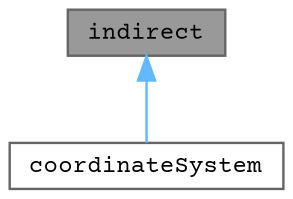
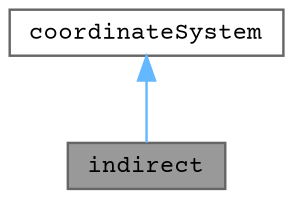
(147, 112) -> (147, 112)
